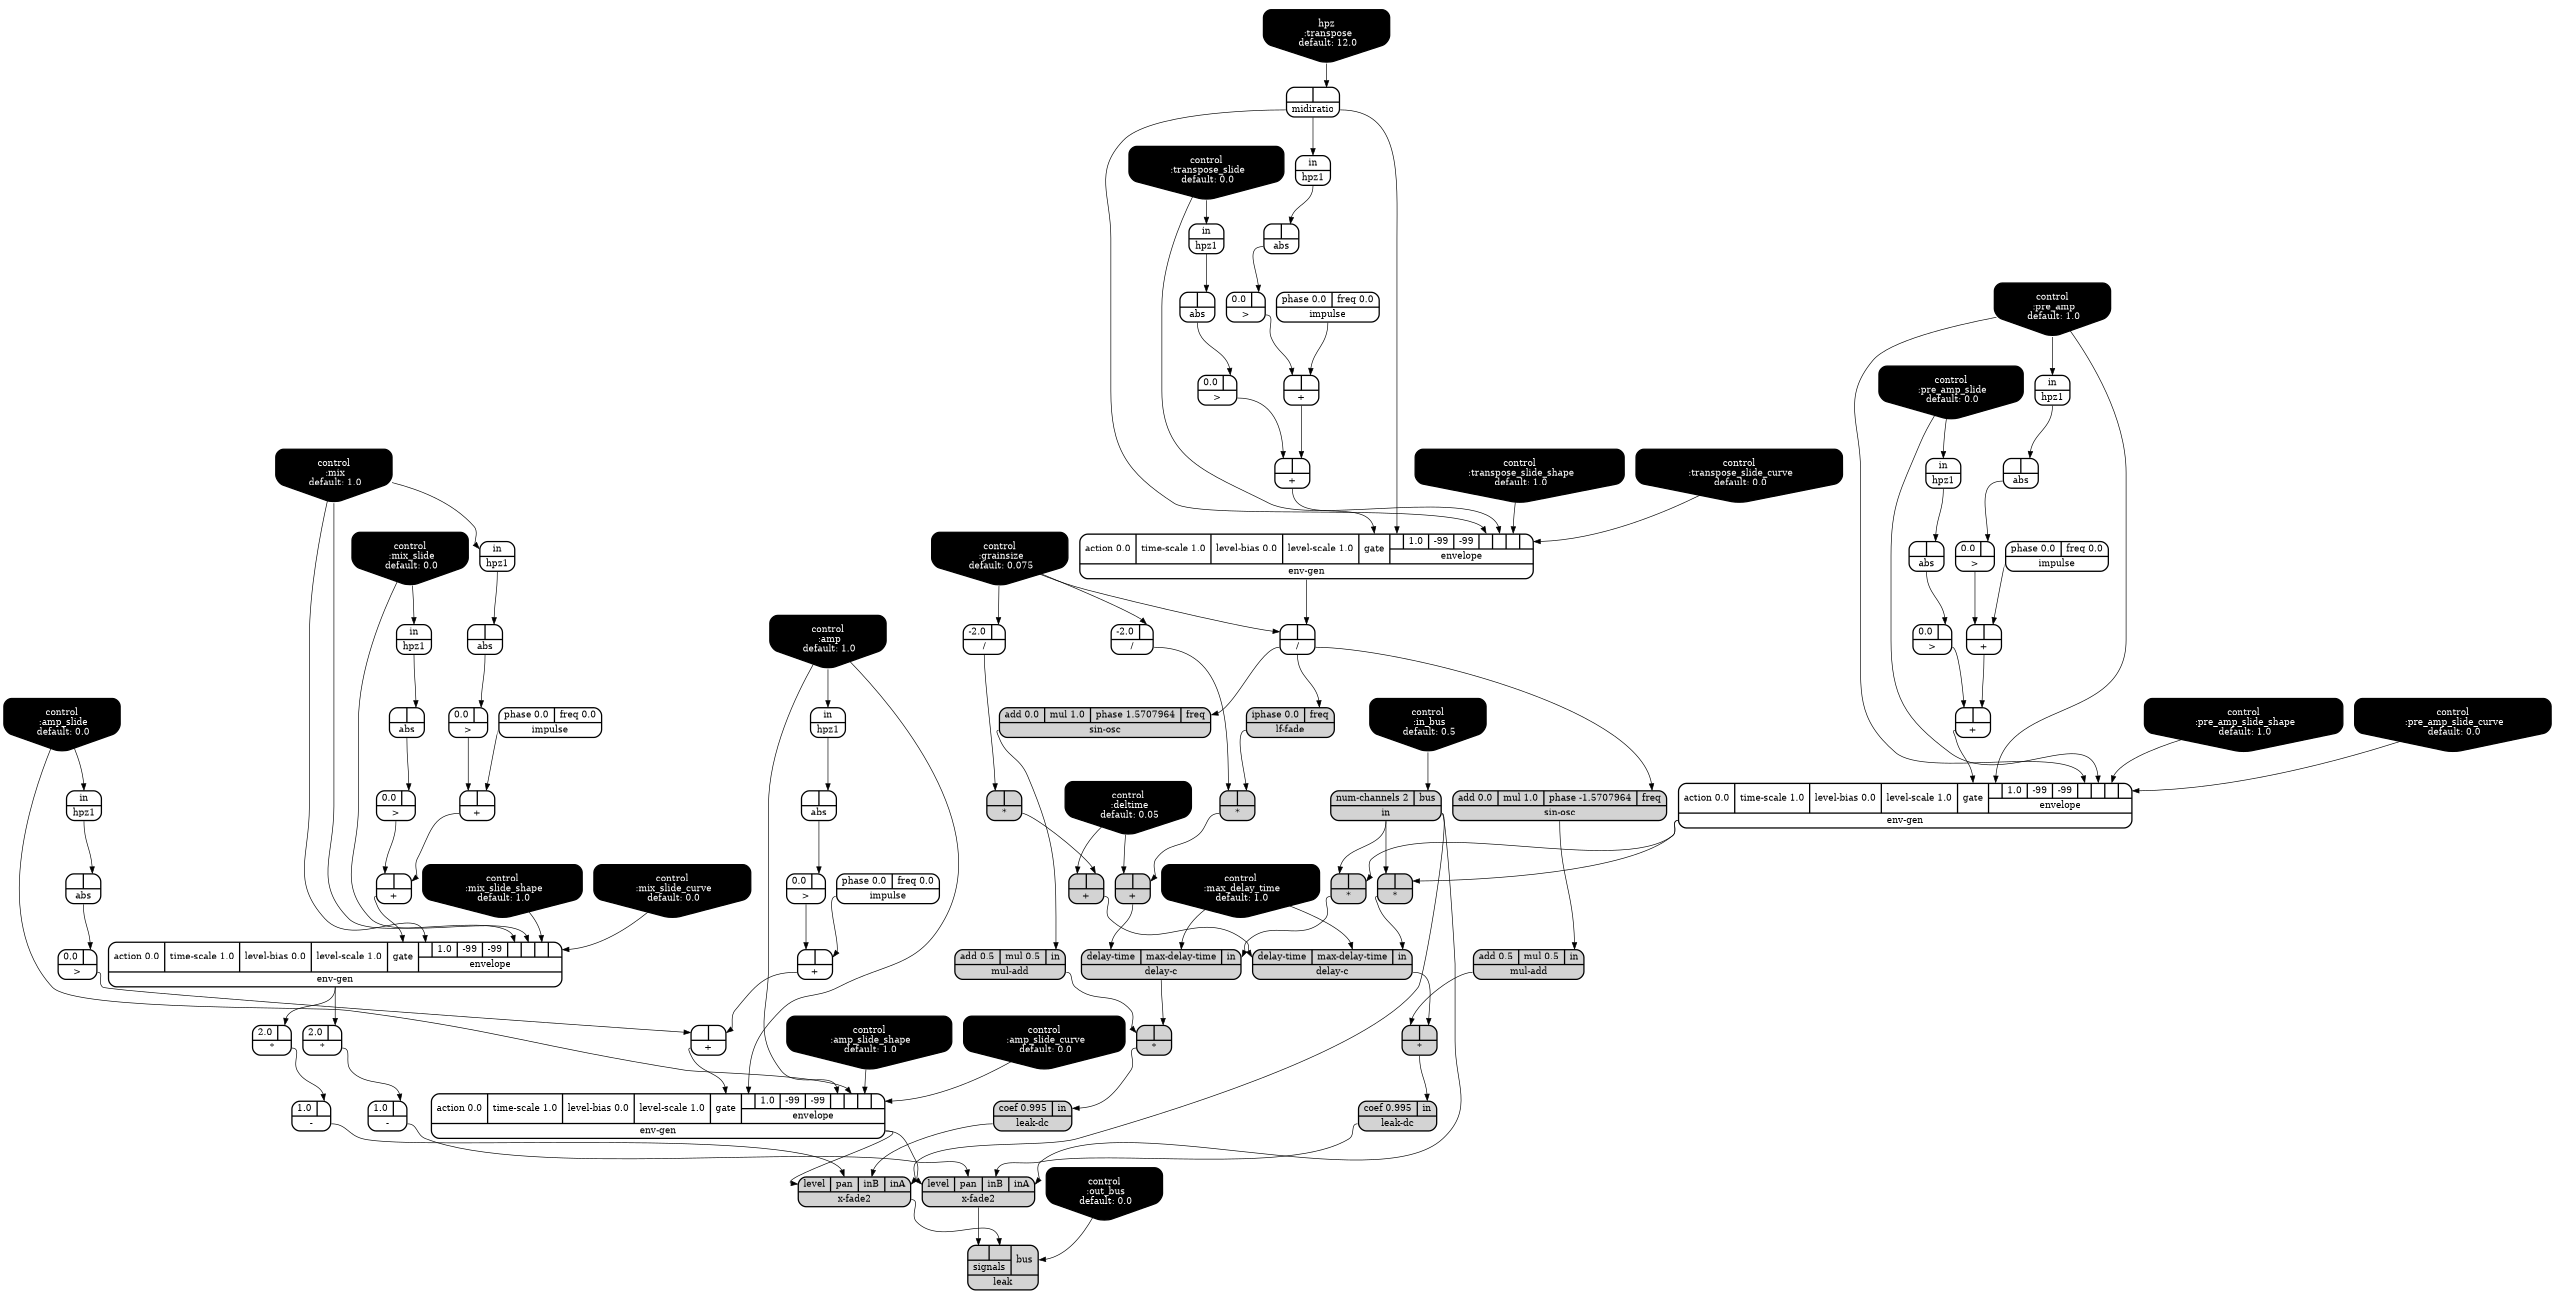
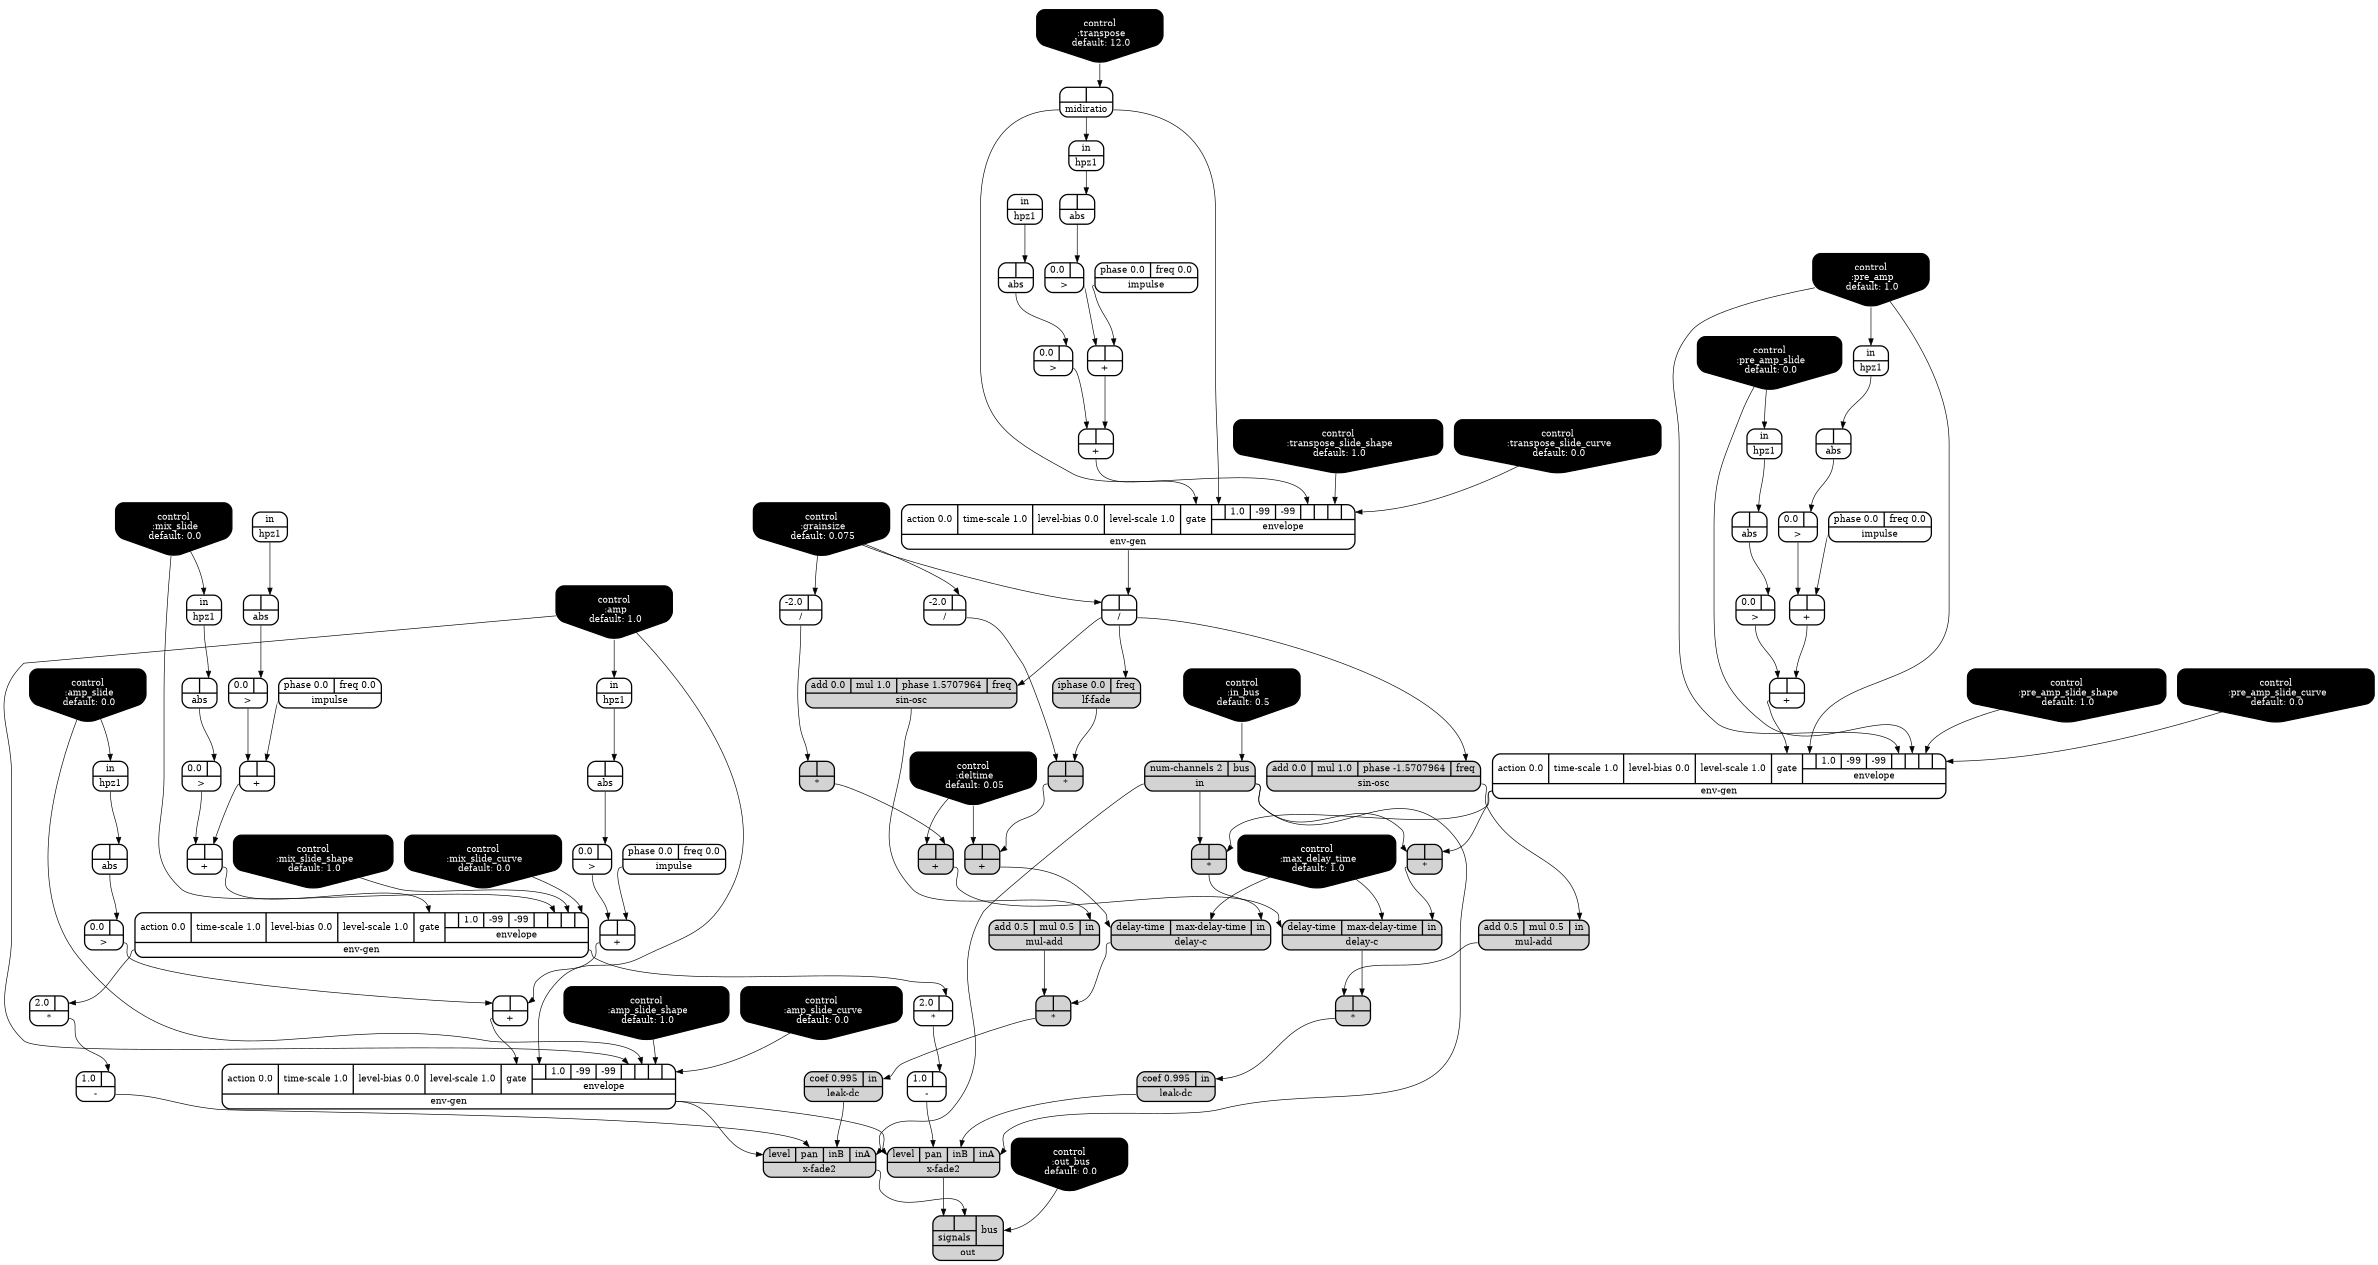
(1327, 34) -> (1100, 34)
(1206, 170) -> none
(334, 473) -> none
(1003, 1282) -> (968, 1253)
